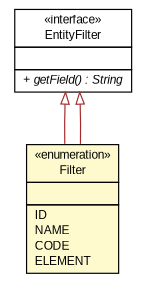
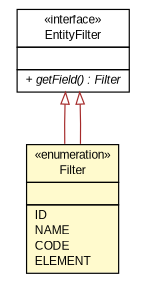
(73, 80) -> (73, 80)
